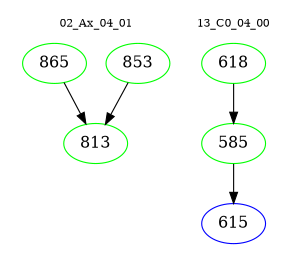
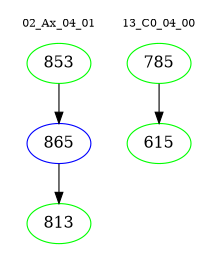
(55, 63) -> (59, 144)
(234, 63) -> none
(120, 98) -> (59, 98)
(234, 144) -> (159, 63)
(234, 224) -> (159, 144)
